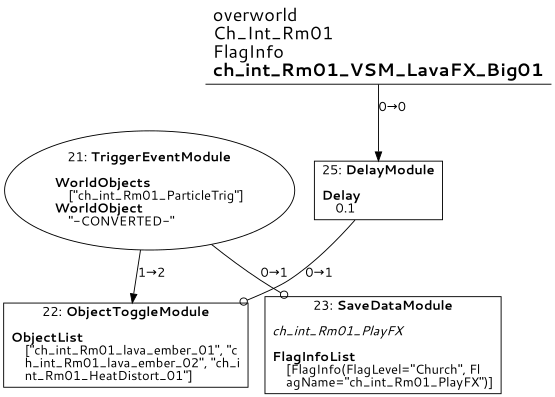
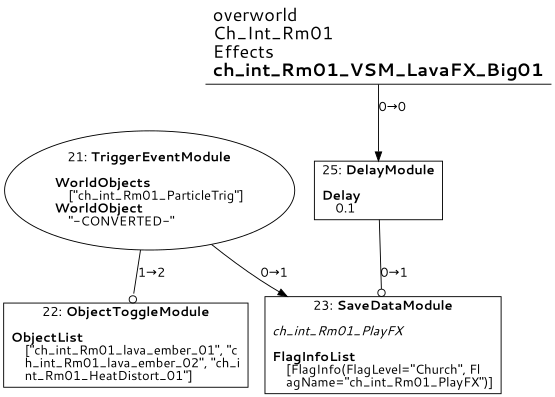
(249, 52) -> (243, 52)
(306, 267) -> (380, 254)
(245, 270) -> (245, 270)
(137, 272) -> (137, 272)
